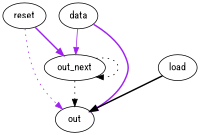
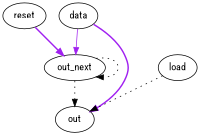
(33, 70) -> none
(130, 92) -> (130, 92)
